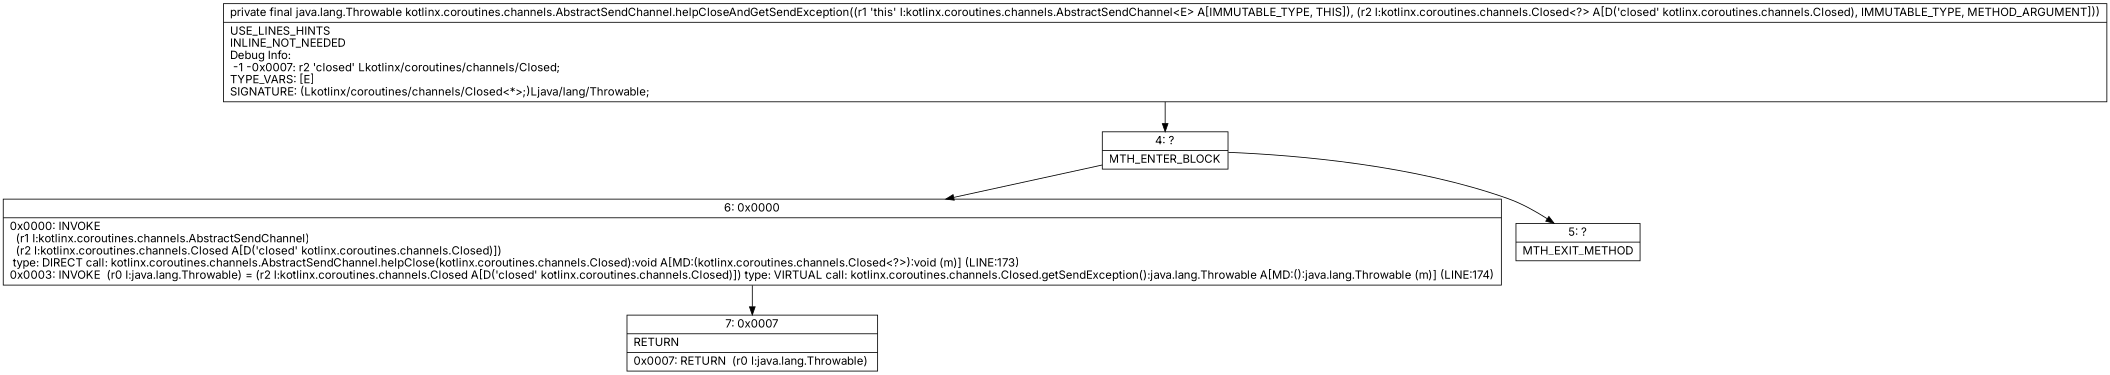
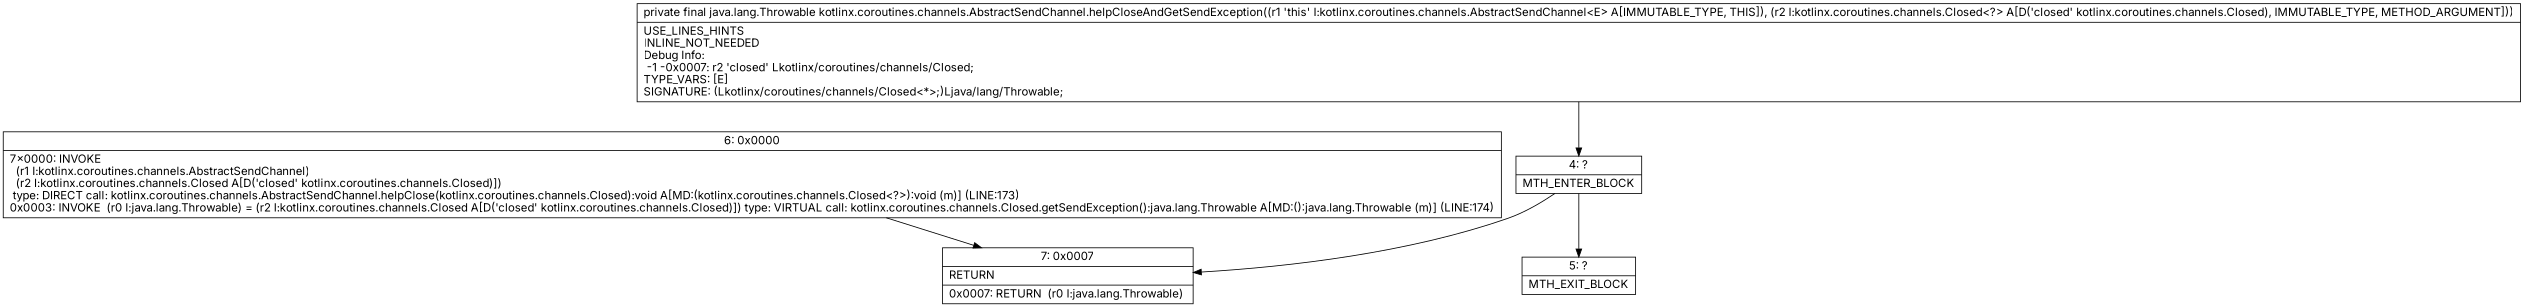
(1028, 181) -> (1383, 250)
(58, 227) -> (59, 159)
(1578, 251) -> (1579, 285)
